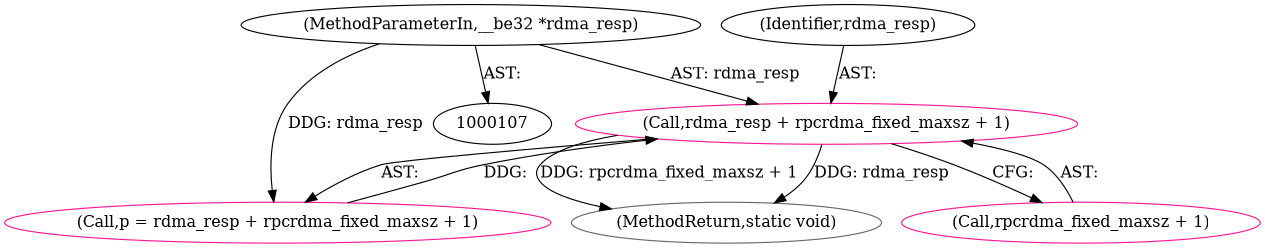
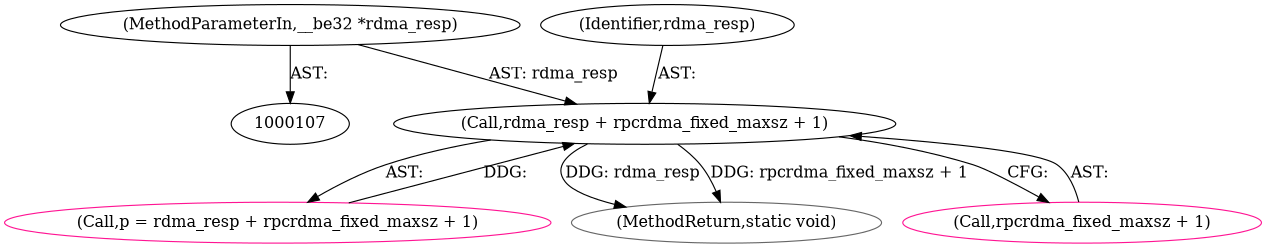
(294, 96) -> none
(826, 124) -> (645, 124)
